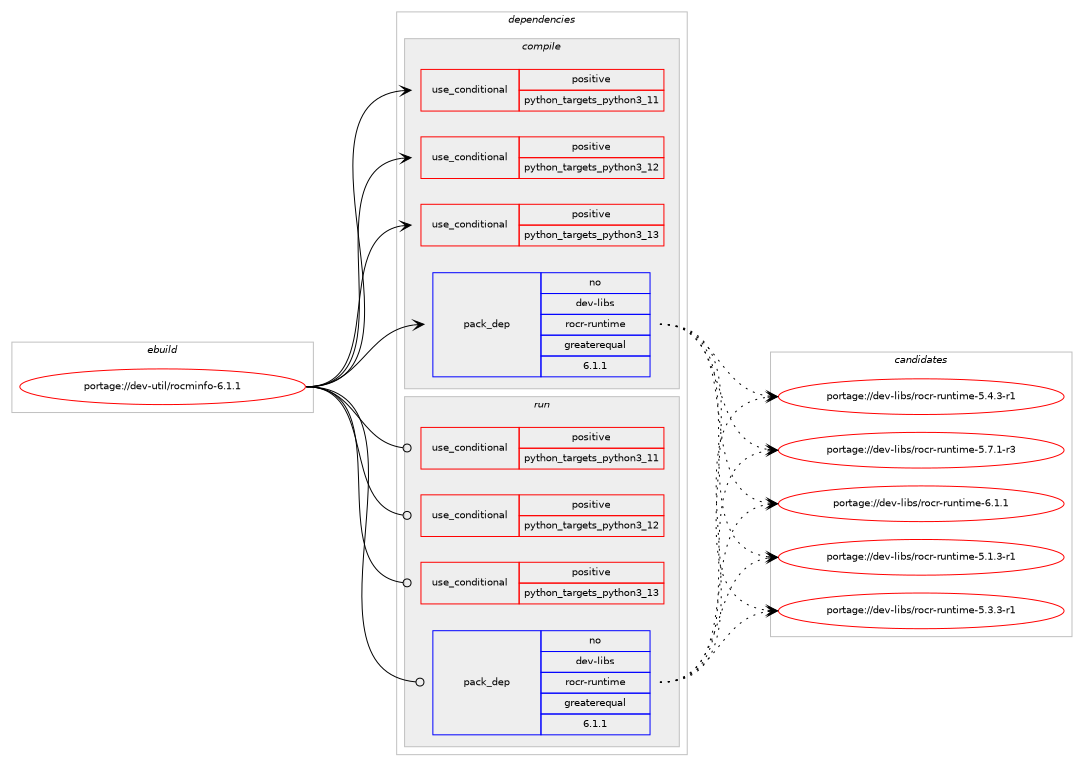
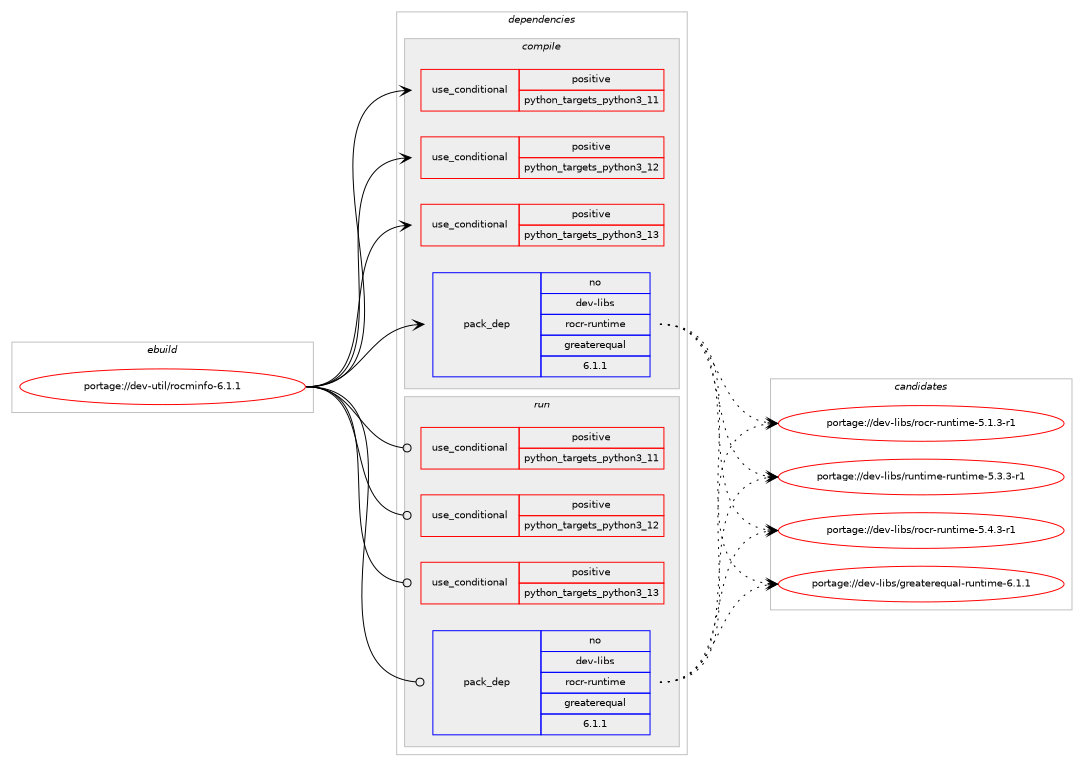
(921, 450) -> none
(921, 504) -> (921, 584)
(921, 611) -> (921, 477)
